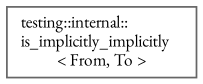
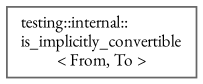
(102, 42) -> (102, 42)
